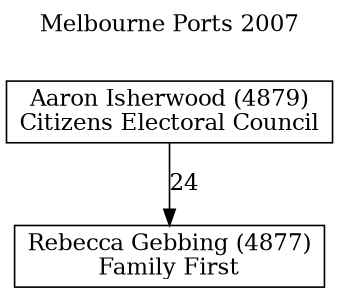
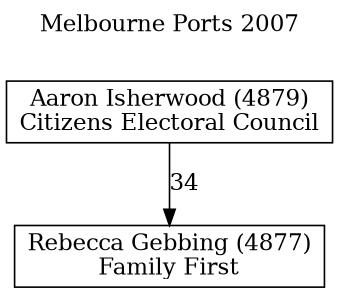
(185, 184) -> (185, 184)
